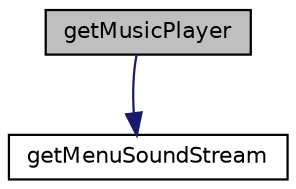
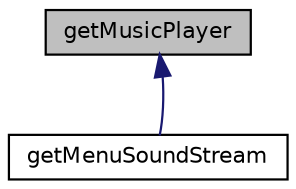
(133, 84) -> (163, 106)
